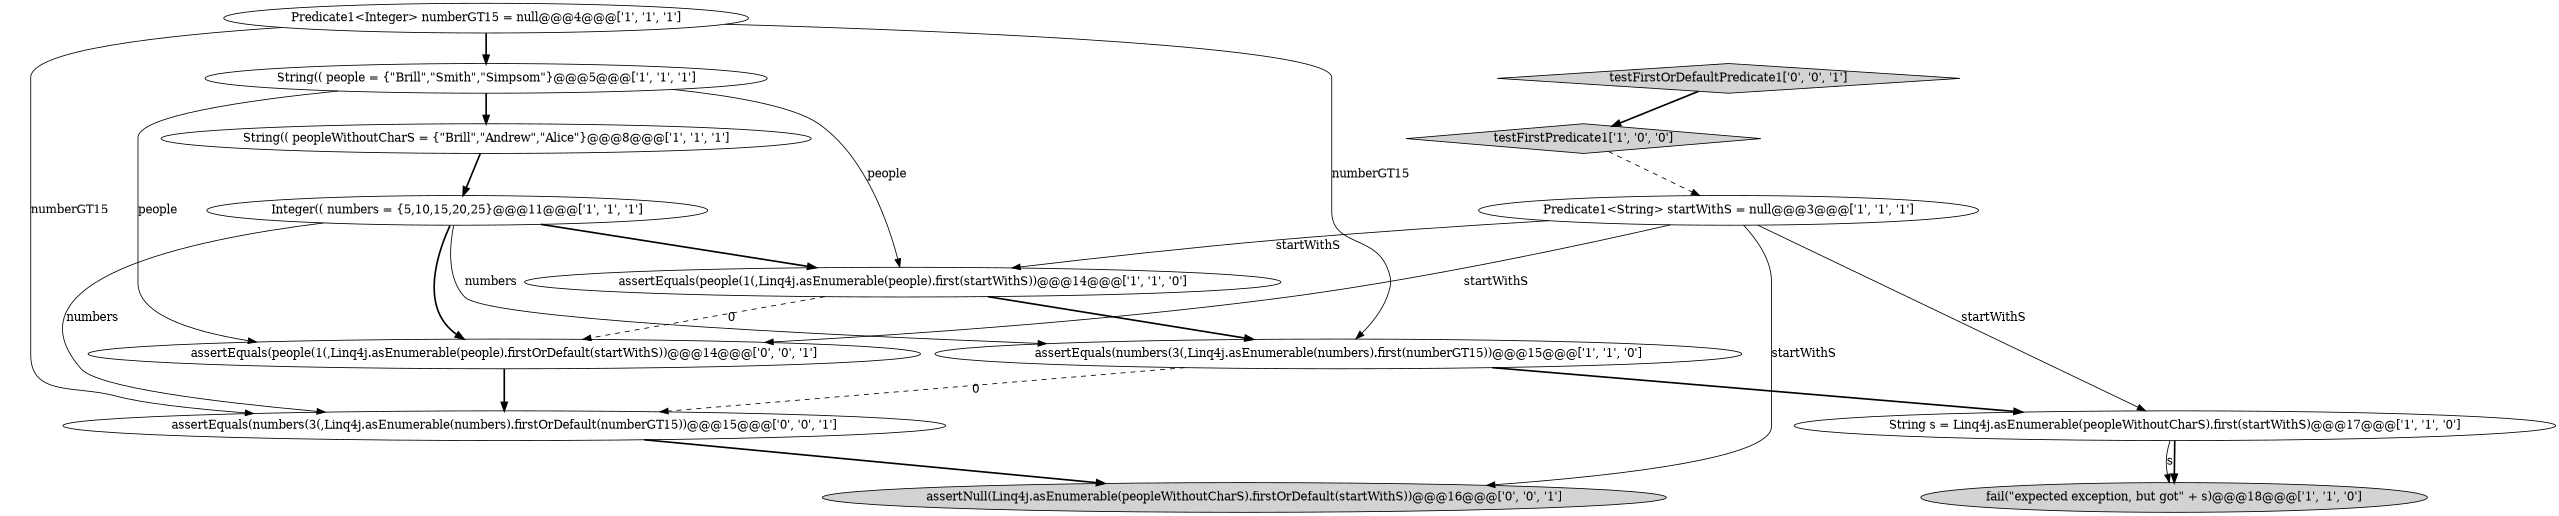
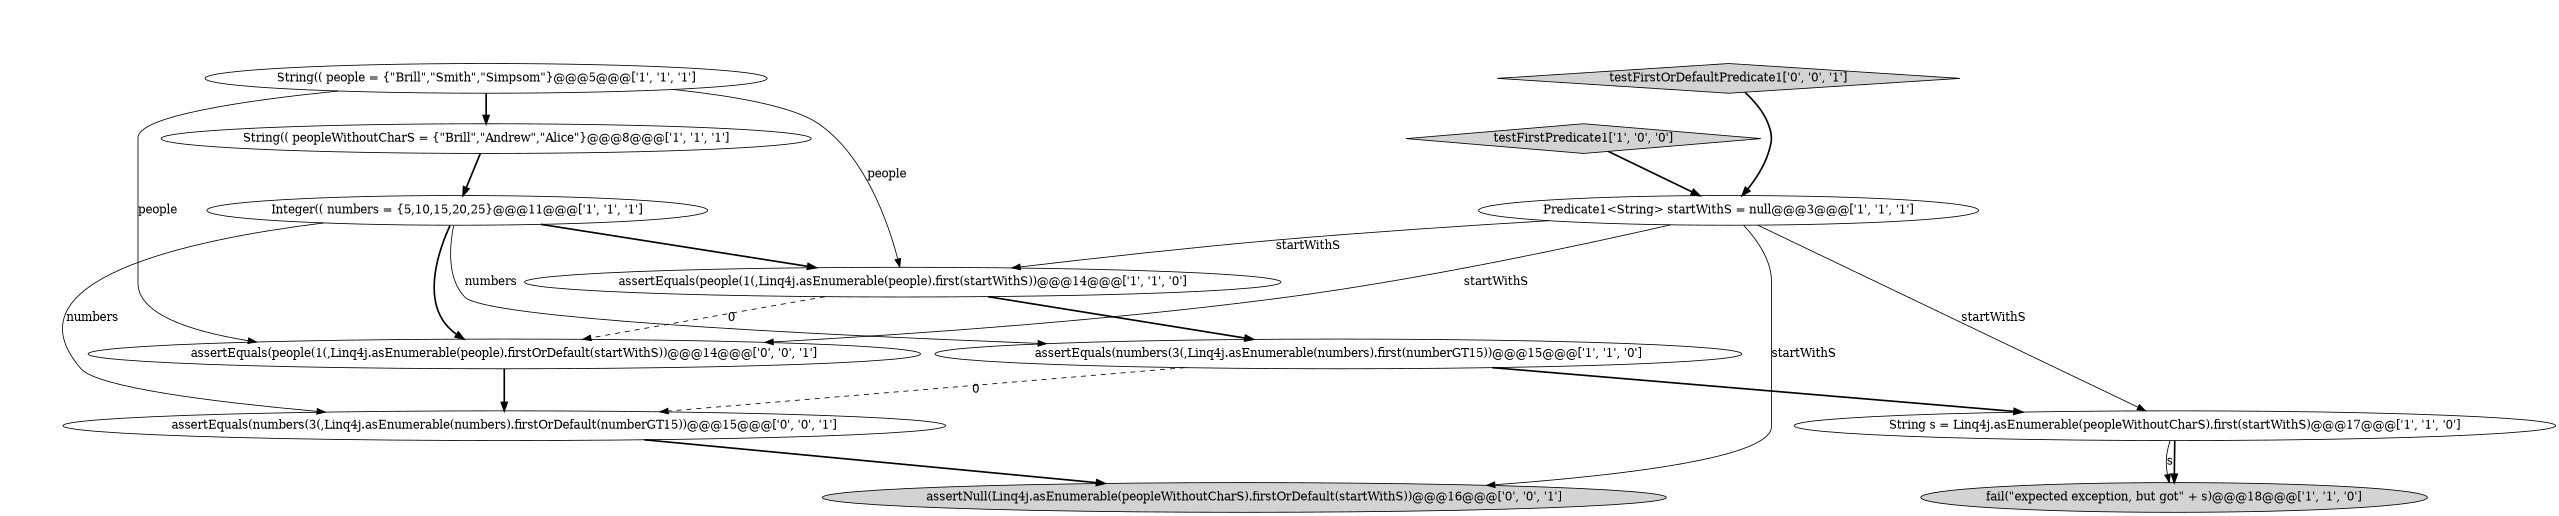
(486, 18) -> none
(1659, 107) -> (1771, 139)
(1650, 172) -> (1650, 172)
